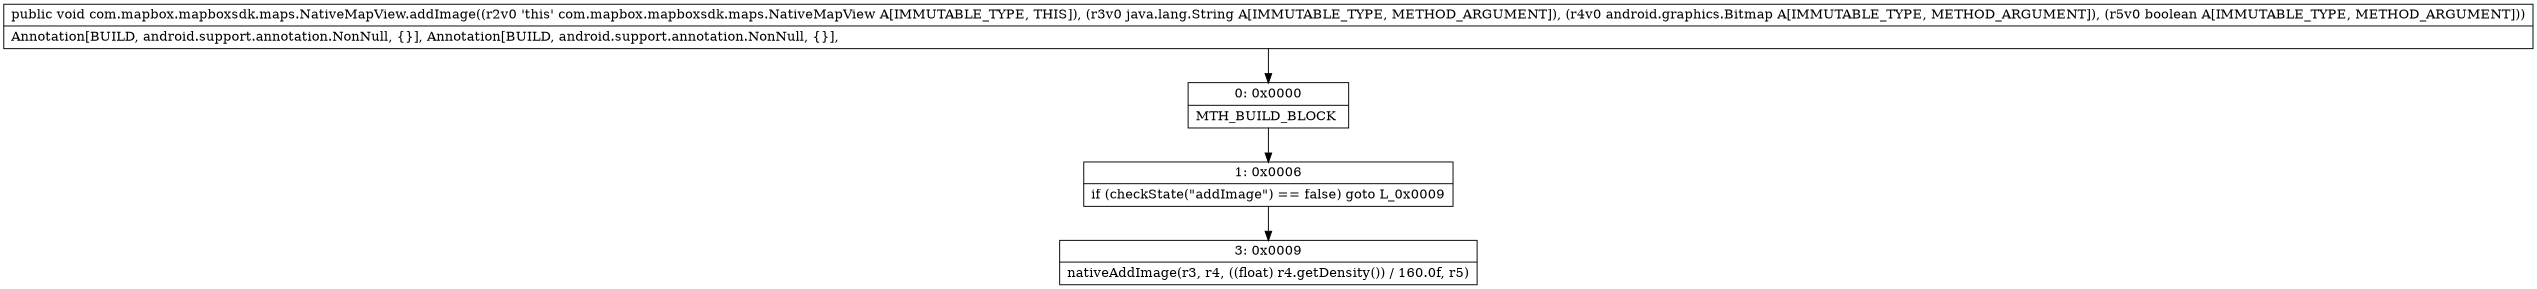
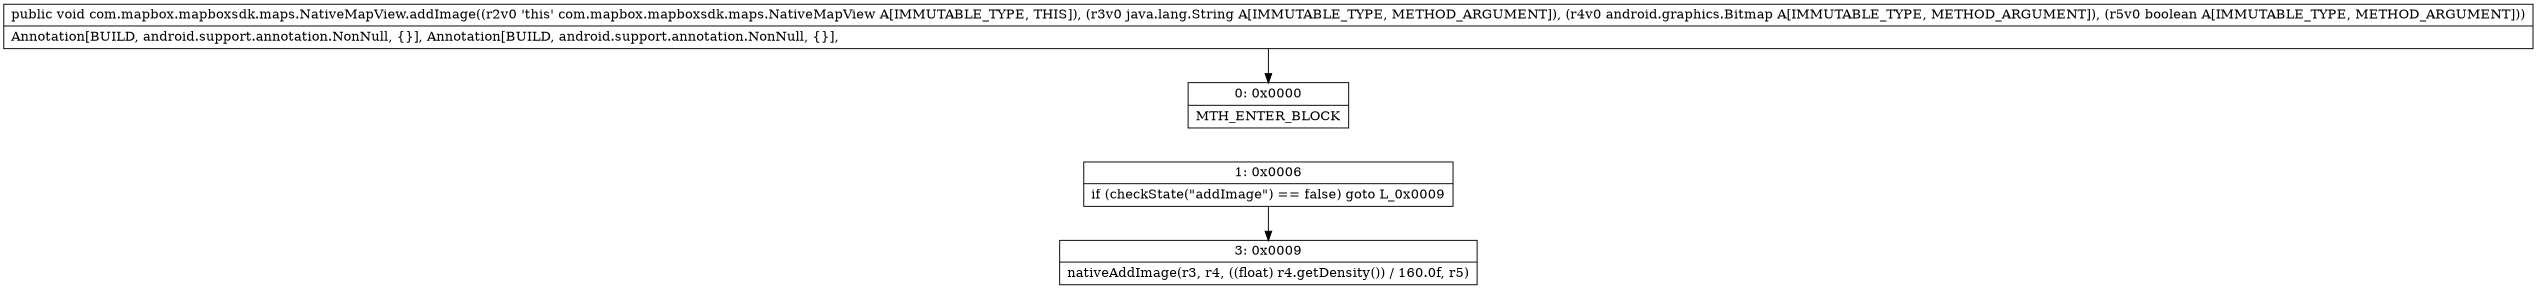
(1266, 116) -> (1268, 116)
(1268, 140) -> none
